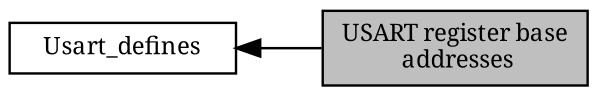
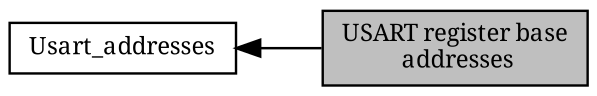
(123, 48) -> (123, 48)
